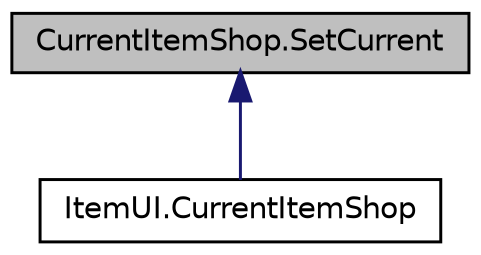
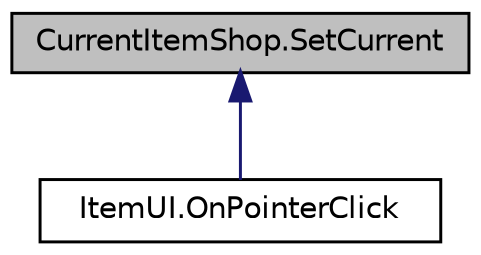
(240, 211) -> (240, 211)
